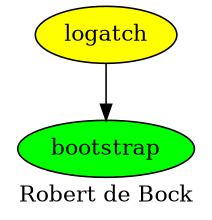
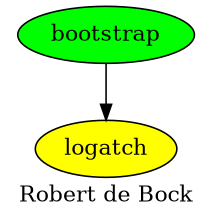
(106, 84) -> (106, 84)
